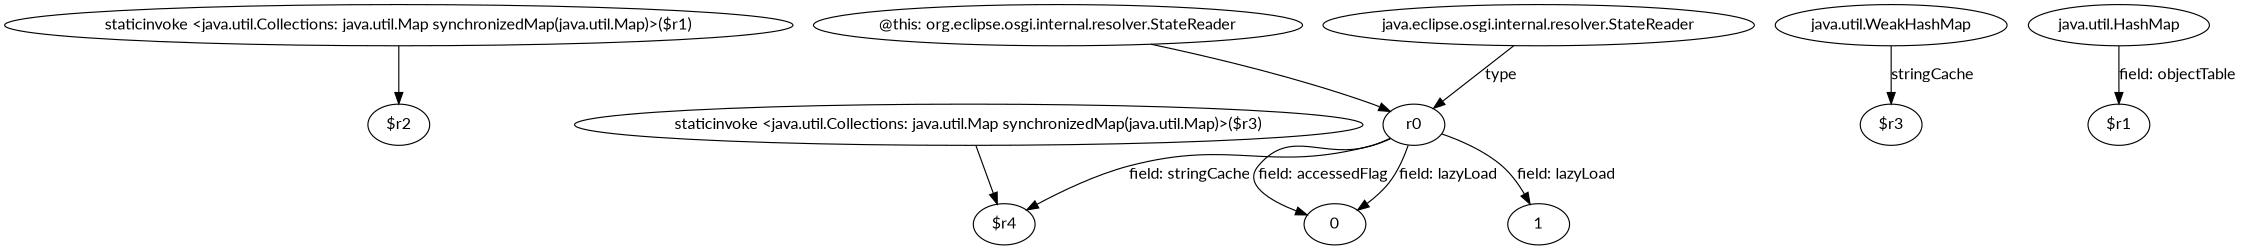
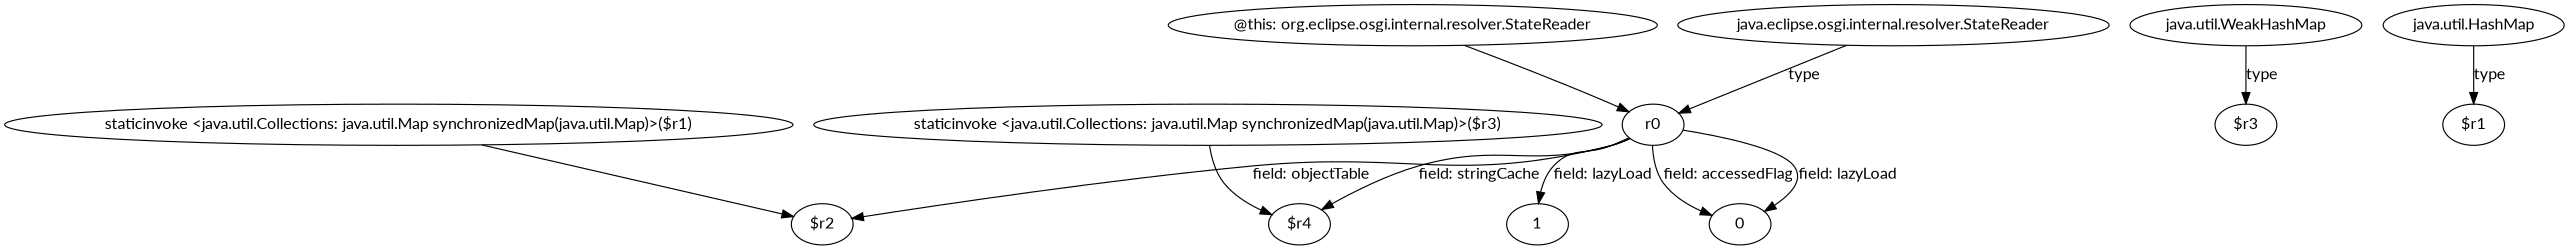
(1933, 75) -> (2262, 75)
(2178, 75) -> (2490, 75)
none -> (1247, 167)
